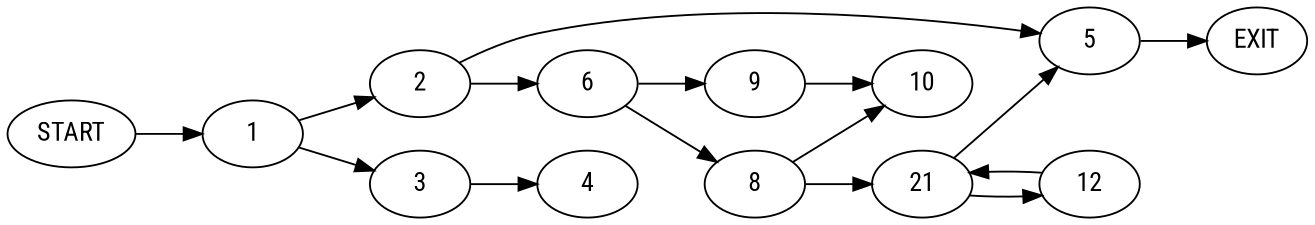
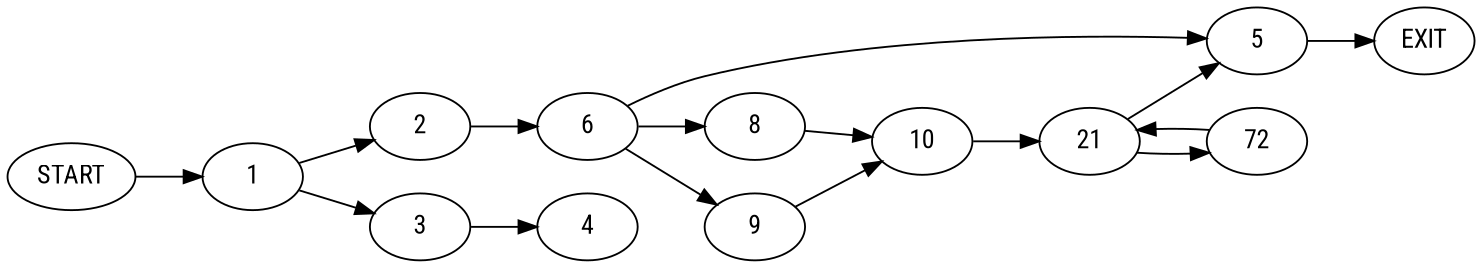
(737, 13) -> (904, 45)
(829, 184) -> (997, 141)
(1090, 184) -> (1257, 141)
